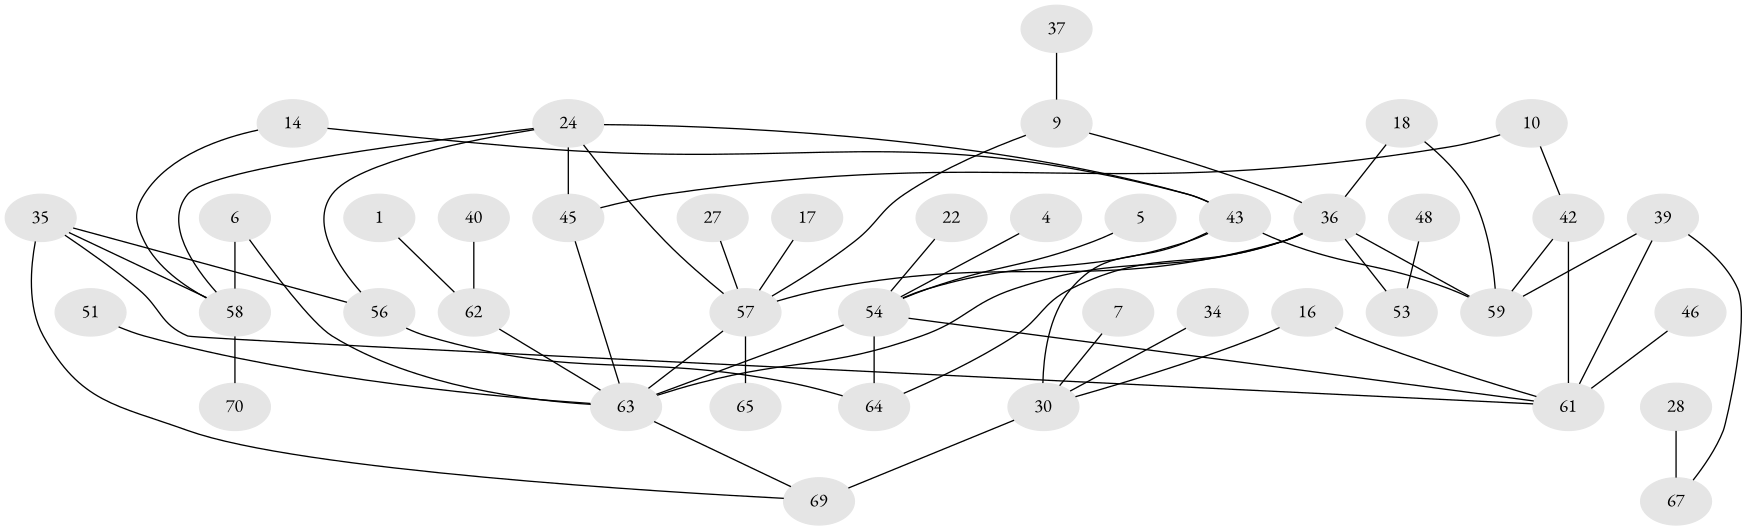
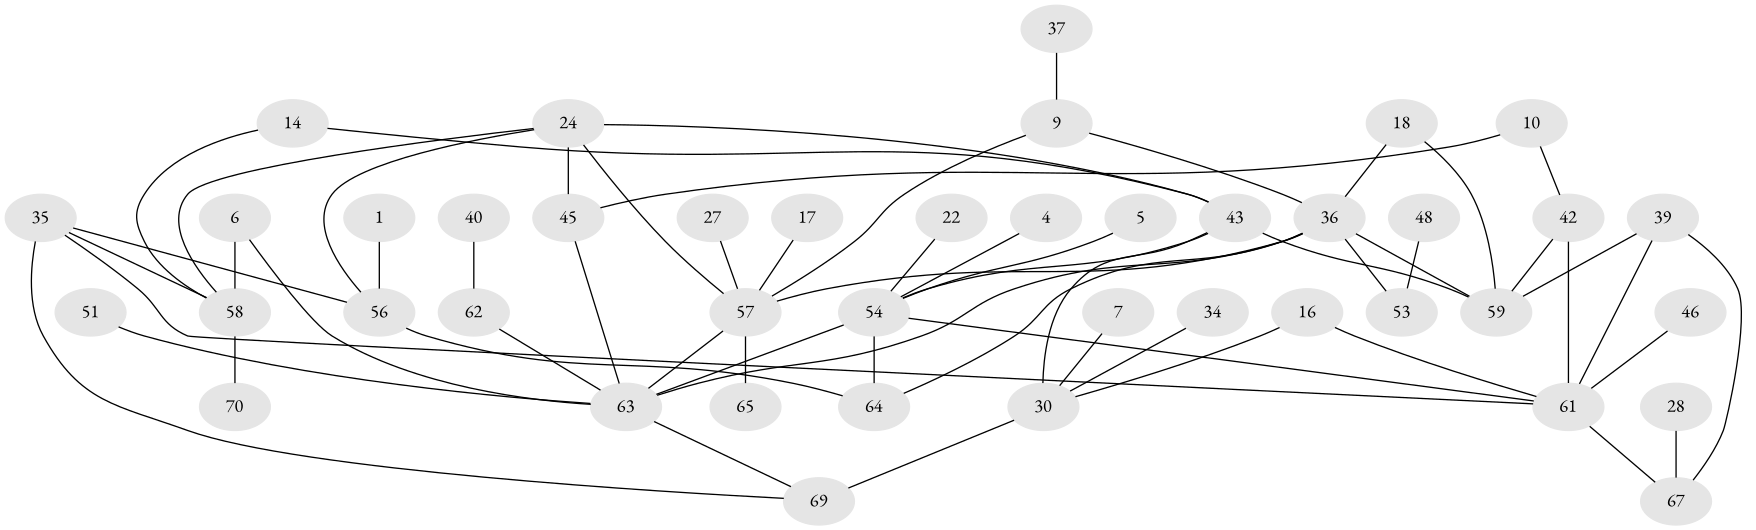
(426, 265) -> (379, 265)
none -> (1622, 454)
